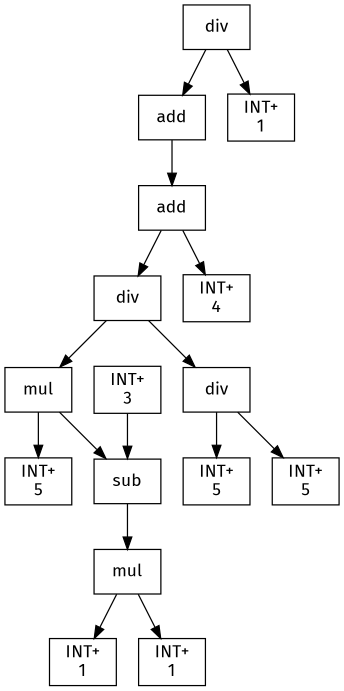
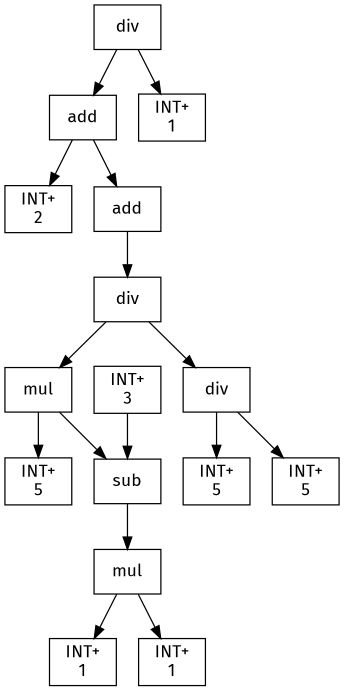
none -> (38, 209)
(217, 298) -> none
